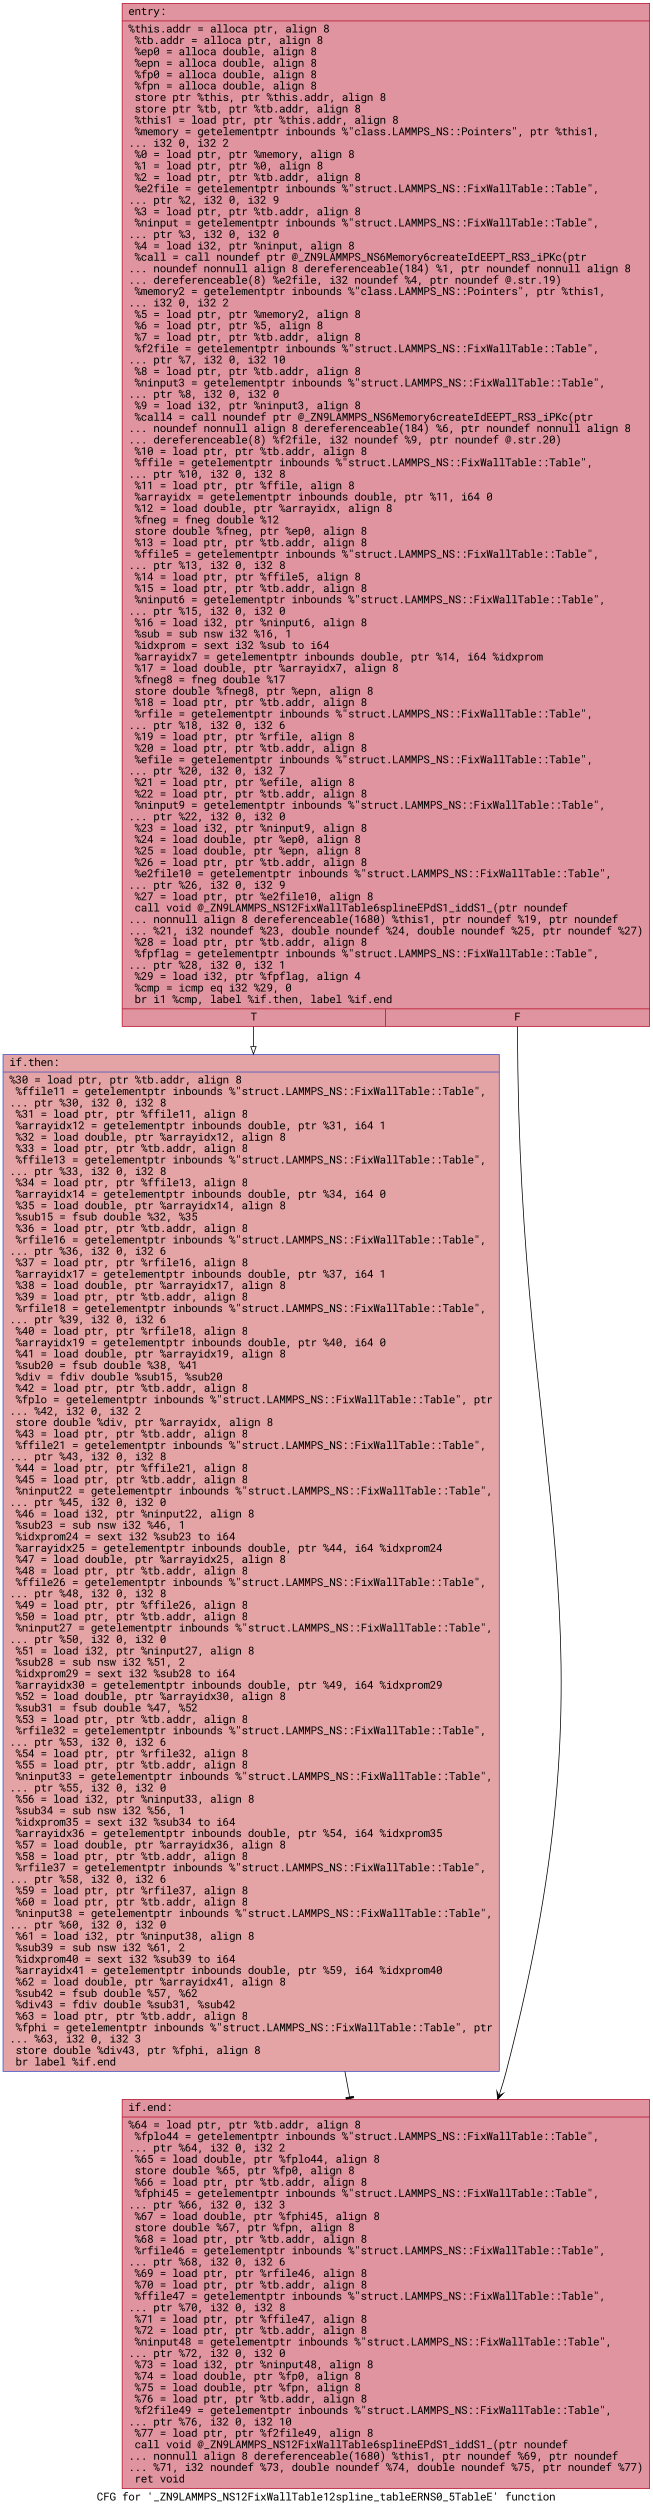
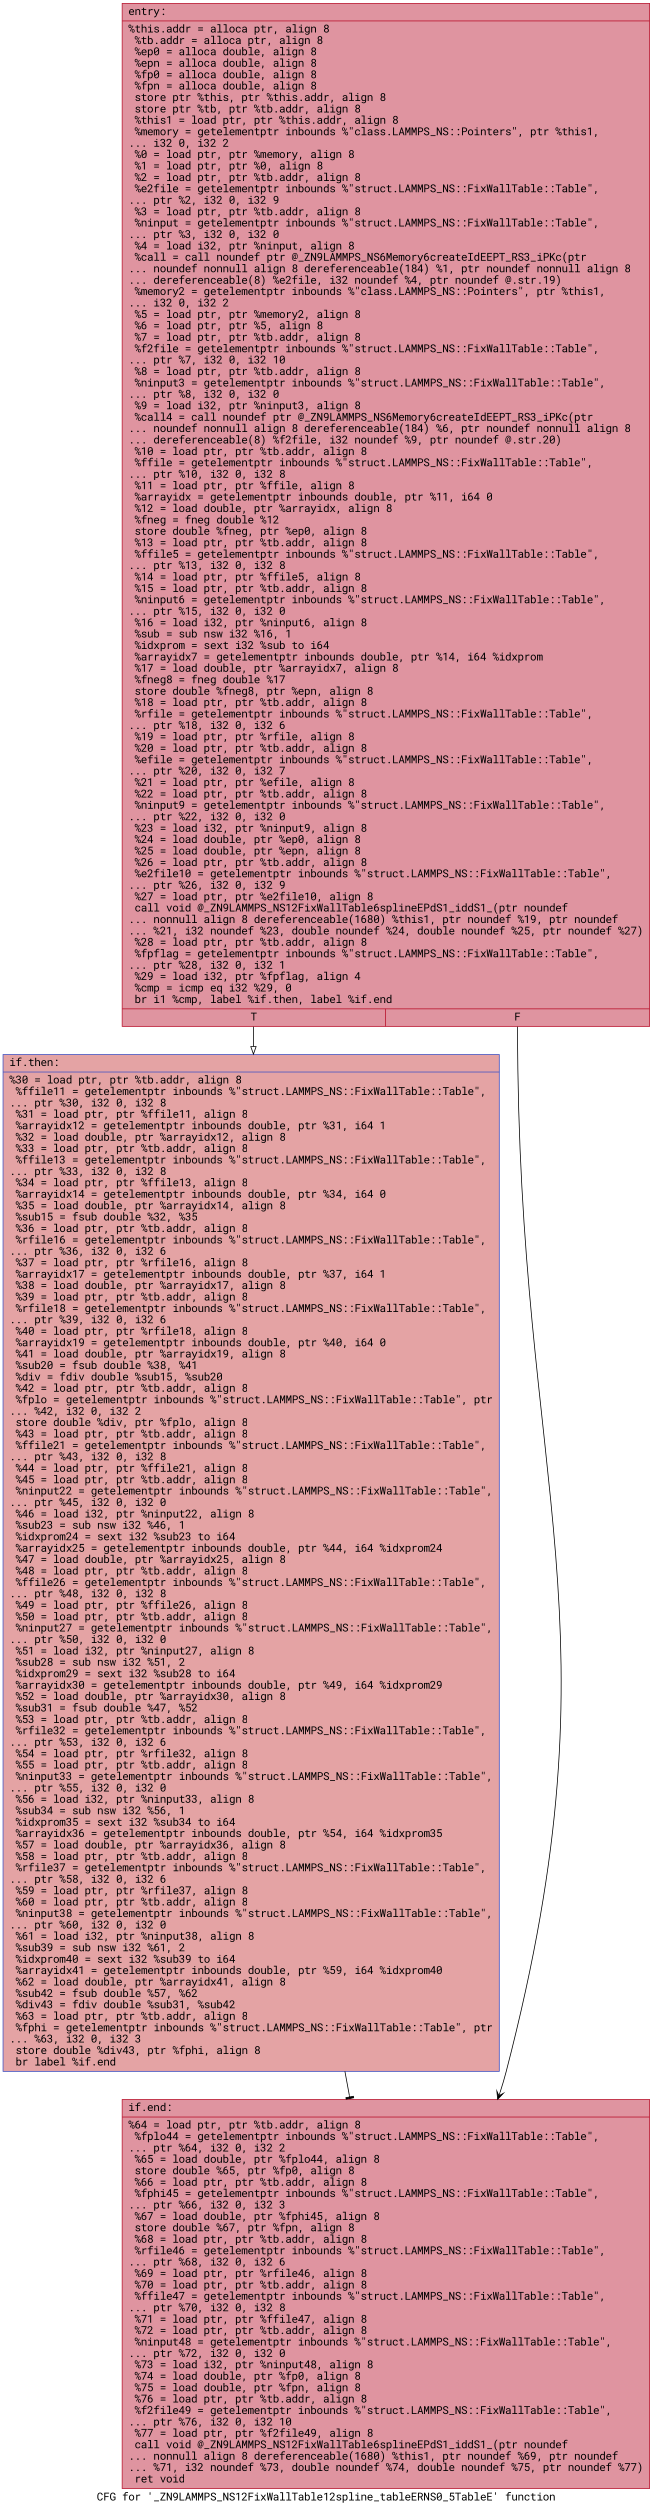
(141, 1423) -> (129, 1423)
